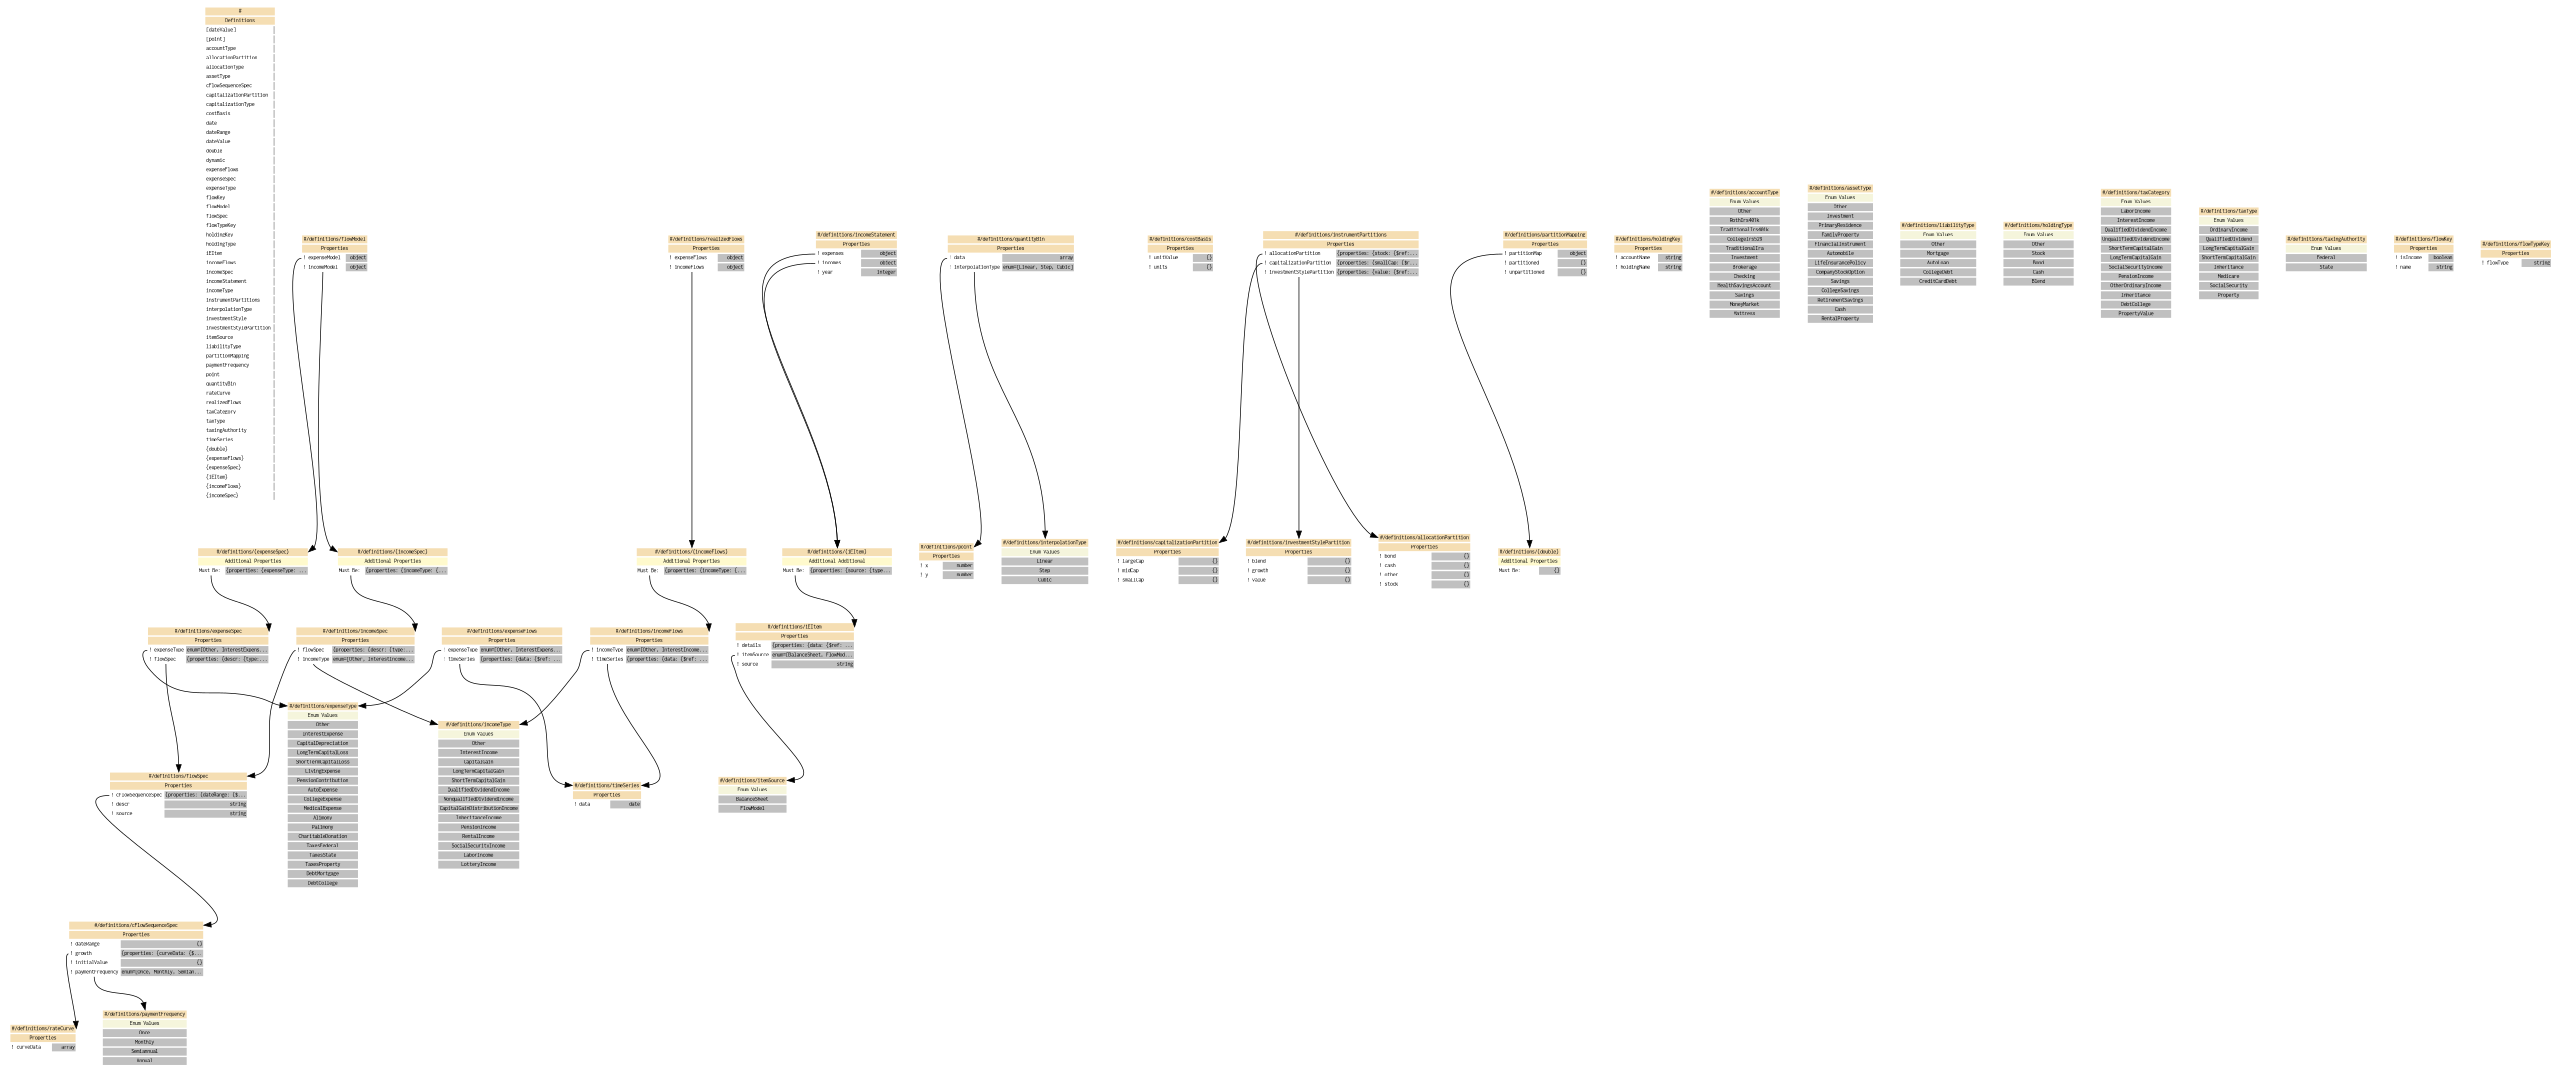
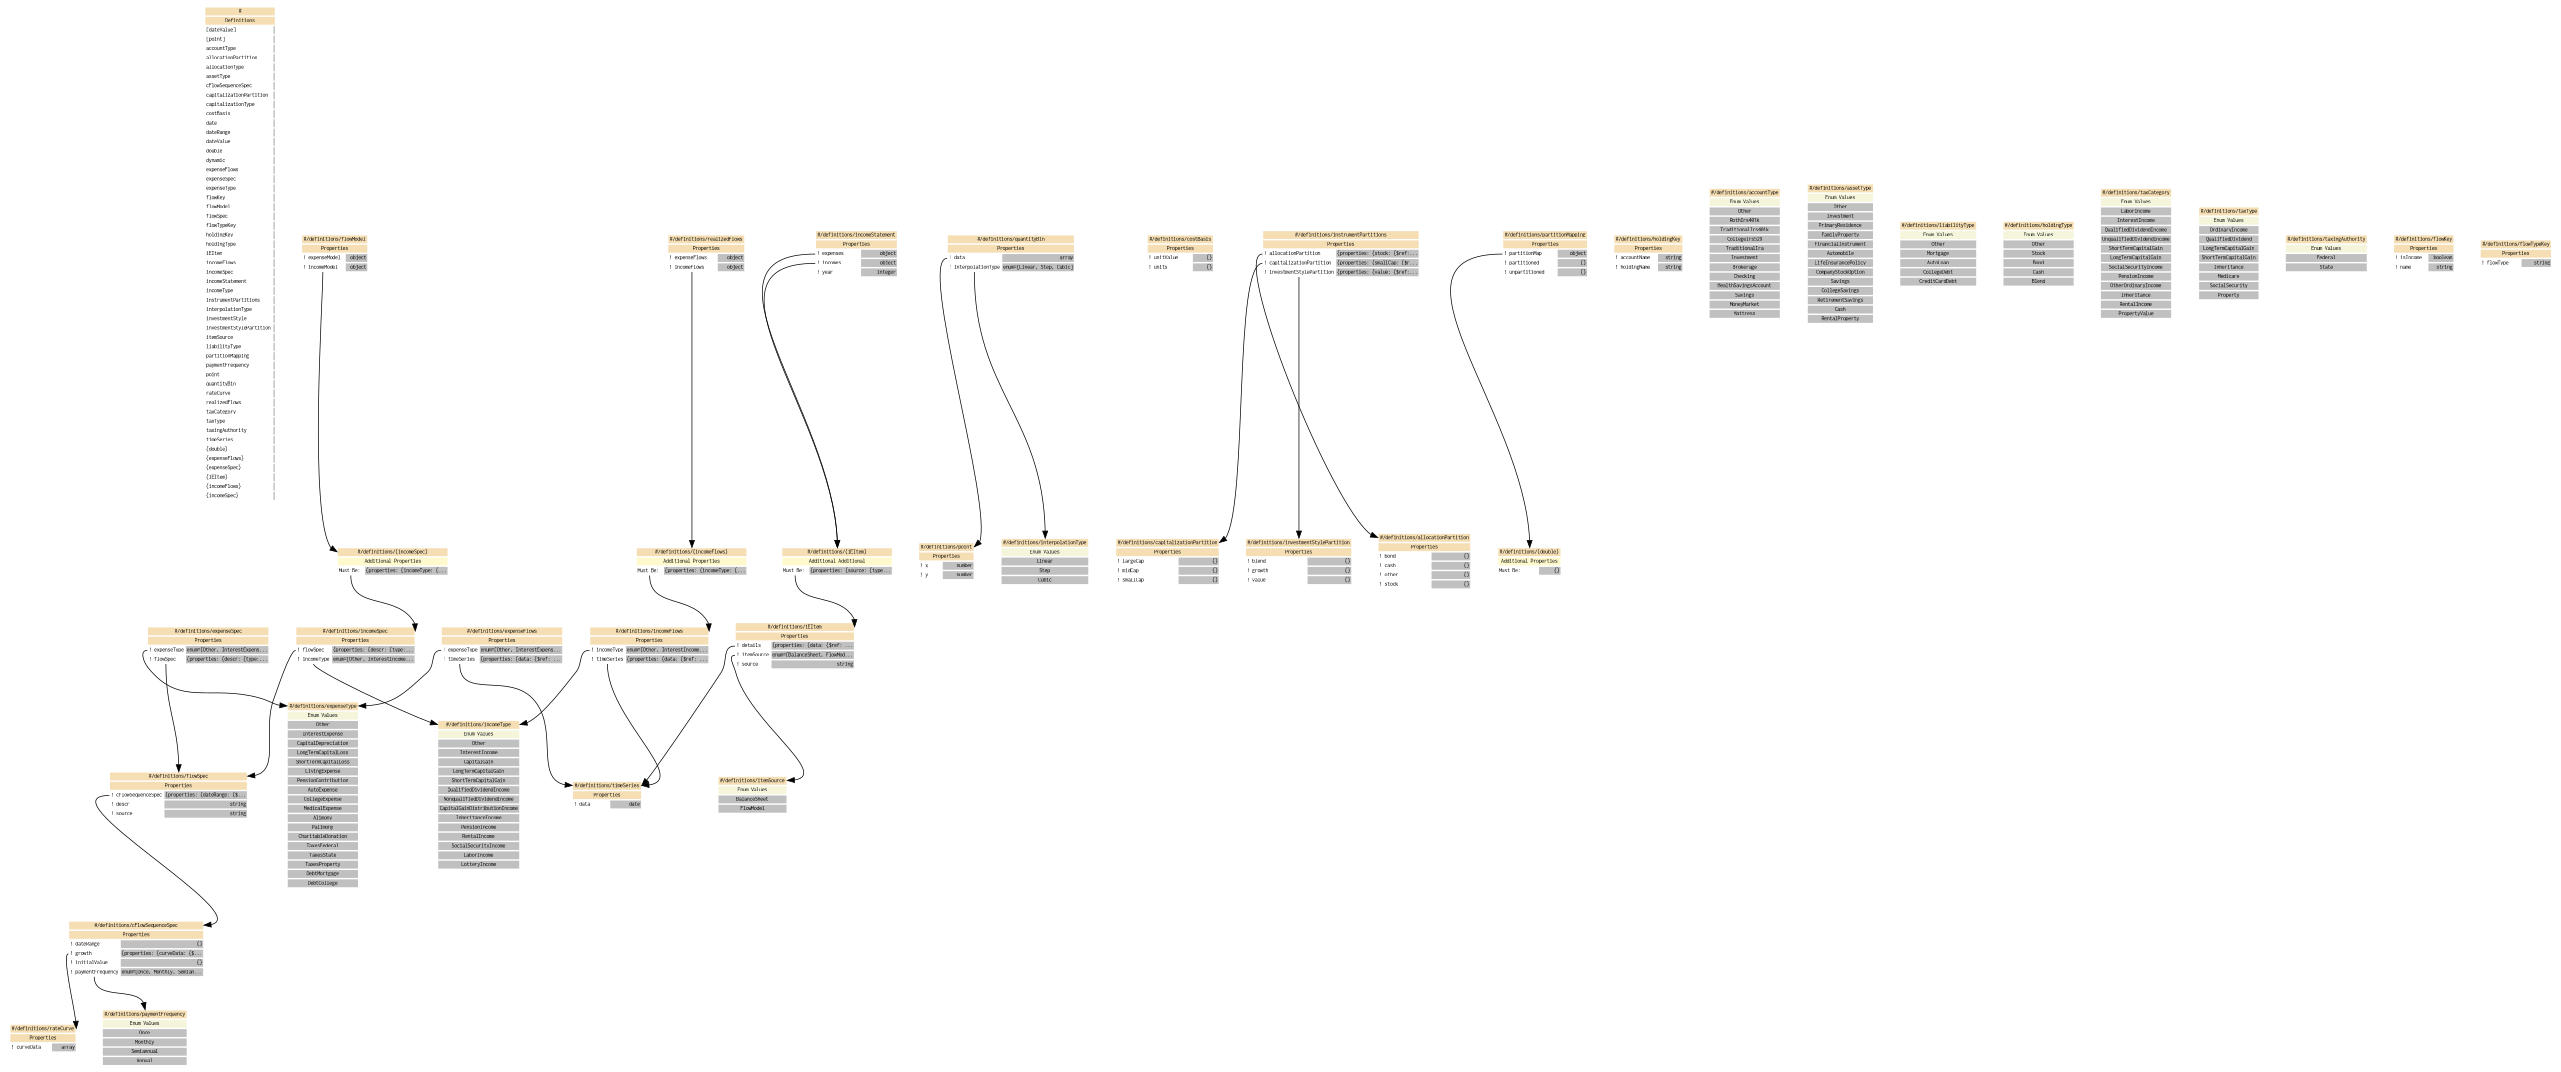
(2136, 304) -> (2136, 304)
(253, 561) -> none
none -> (694, 713)
